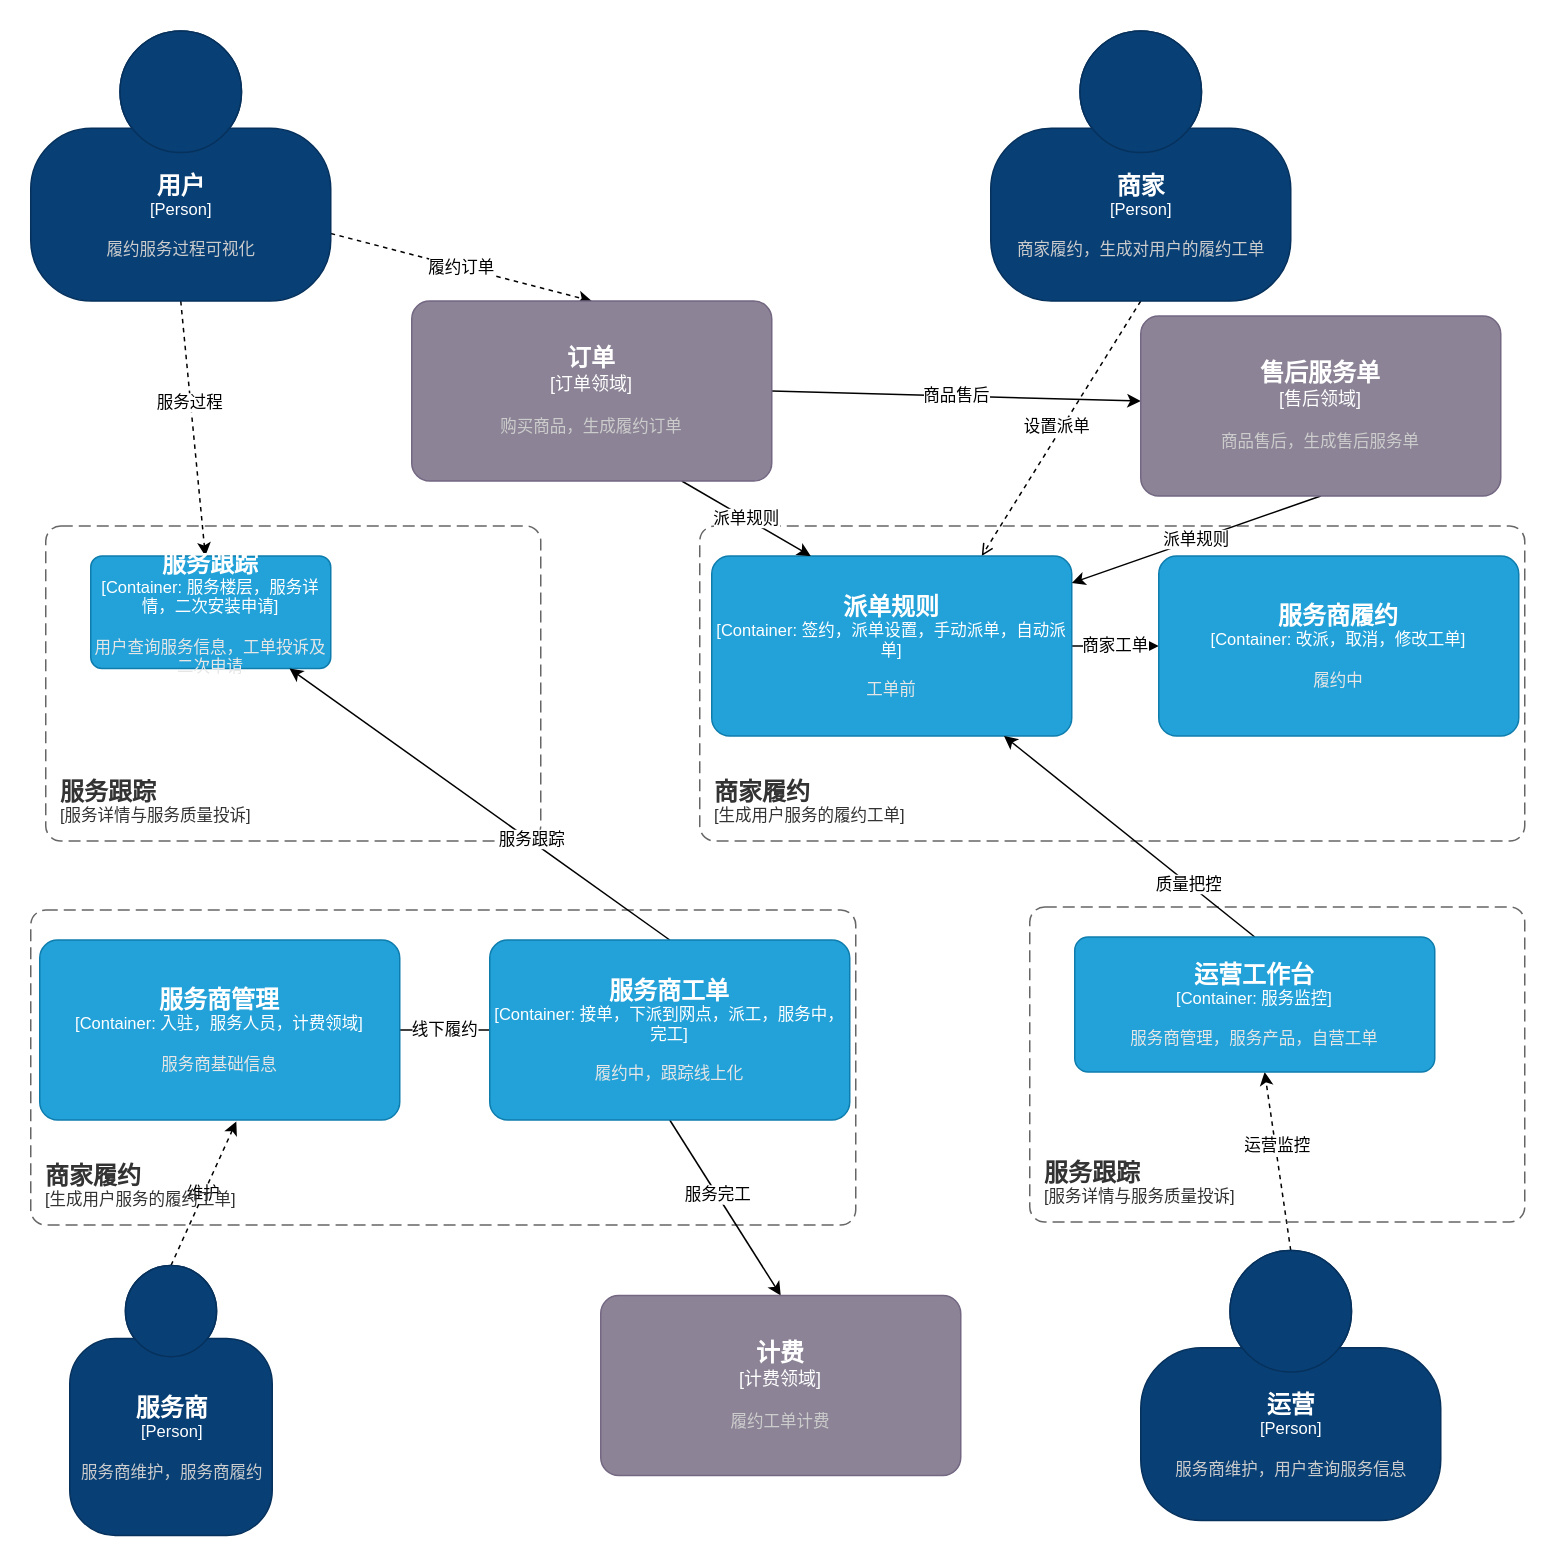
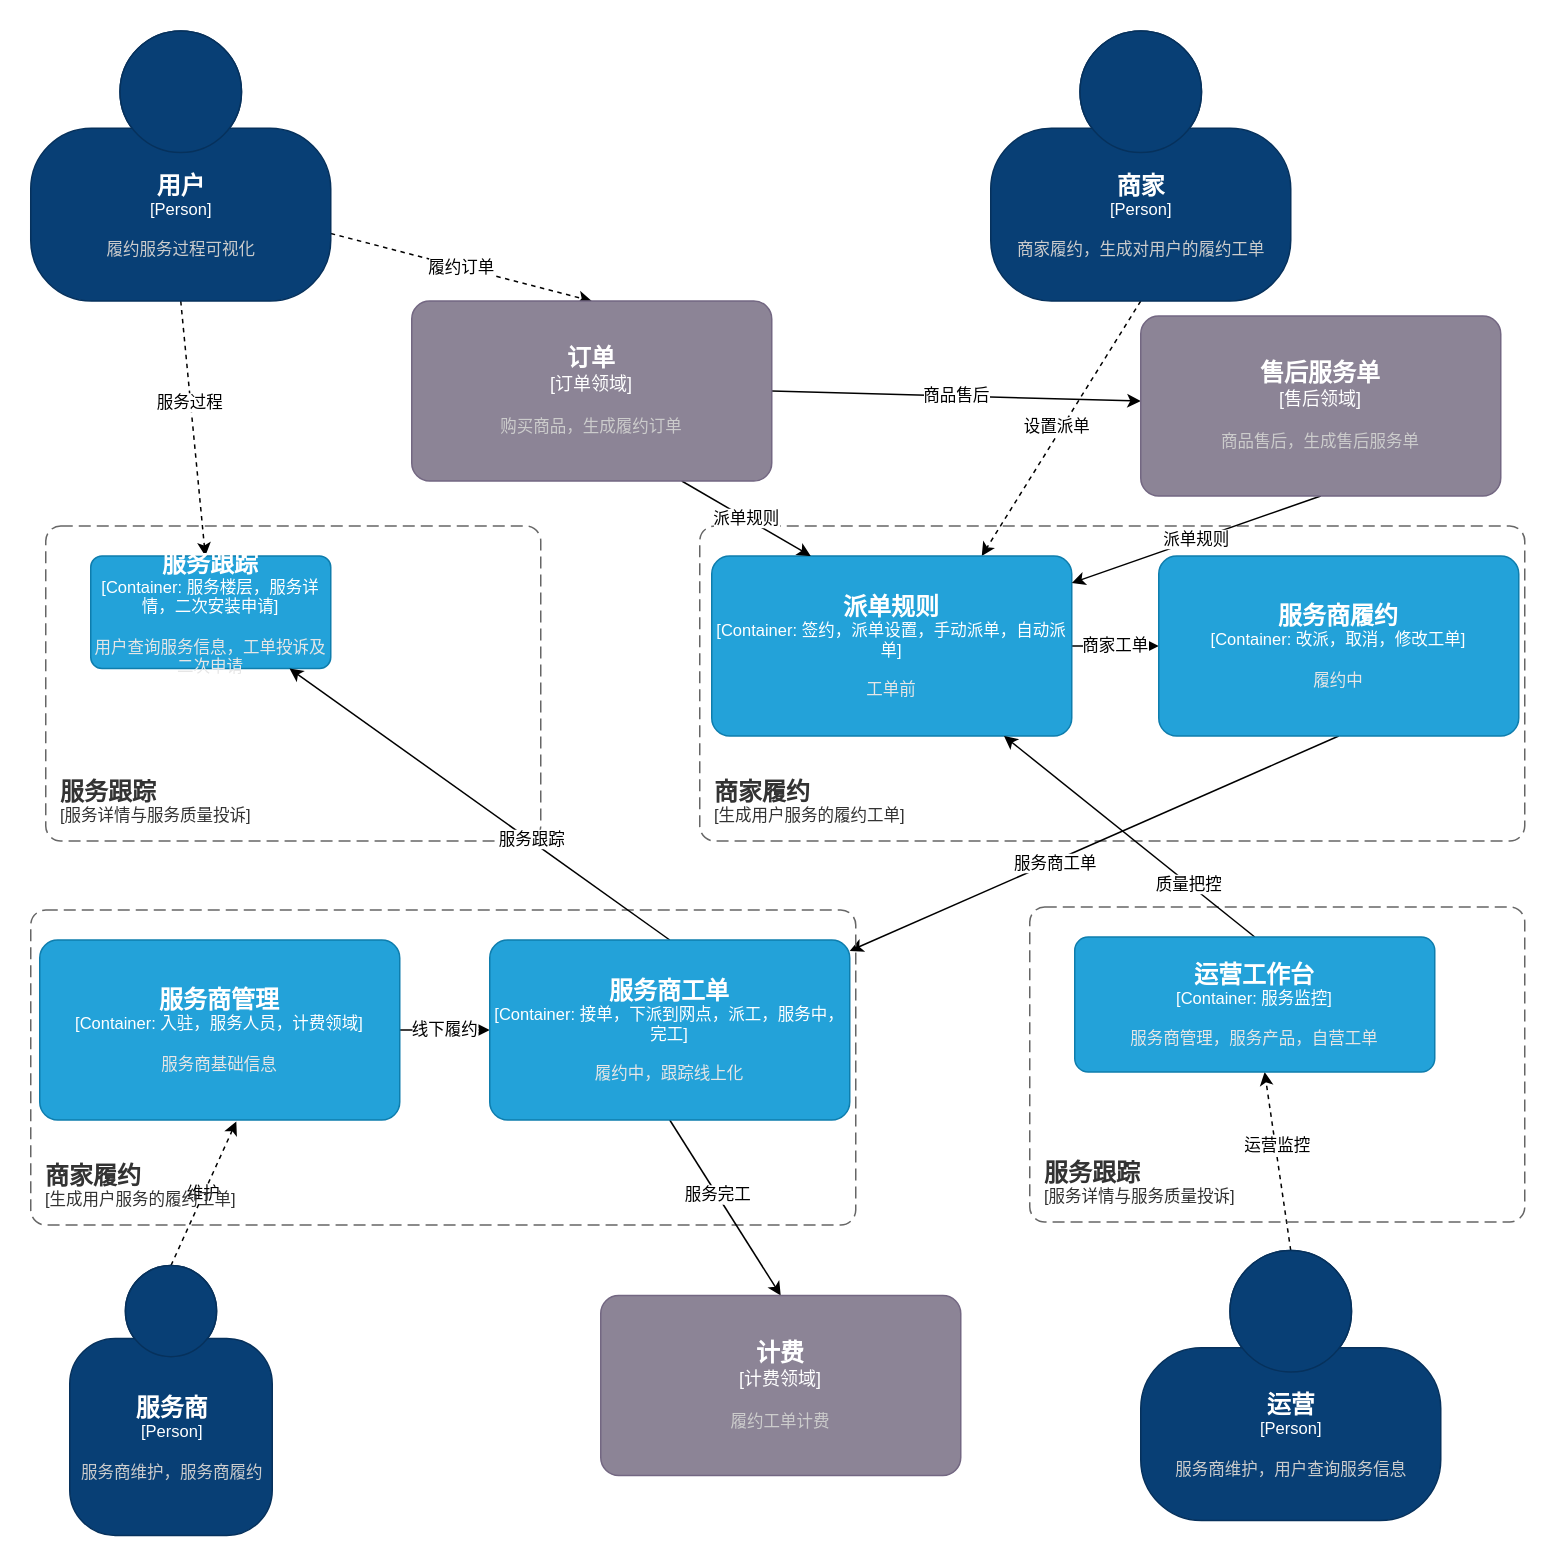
(986, 549) -> (988, 546)
none -> (1099, 841)
(482, 1030) -> (478, 1030)
